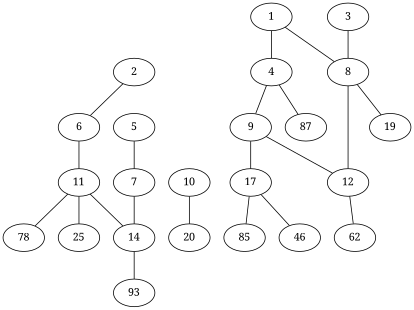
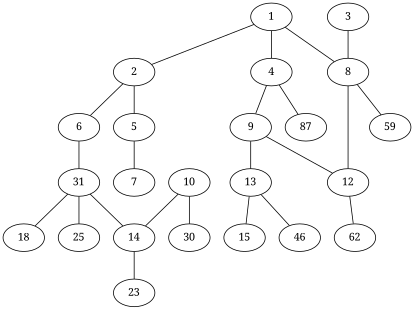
none -> (203, 44)
none -> (134, 100)
(390, 127) -> (390, 127)
(79, 182) -> (79, 182)
(251, 182) -> (251, 182)
(134, 210) -> (162, 210)
(24, 238) -> (24, 238)
(189, 238) -> (189, 238)
(245, 238) -> (245, 238)
(134, 293) -> (134, 293)
